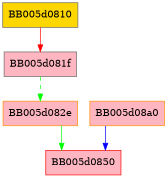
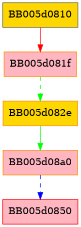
(40, 64) -> (40, 64)
(40, 113) -> (40, 113)
(62, 135) -> (40, 135)
(105, 135) -> (40, 184)
